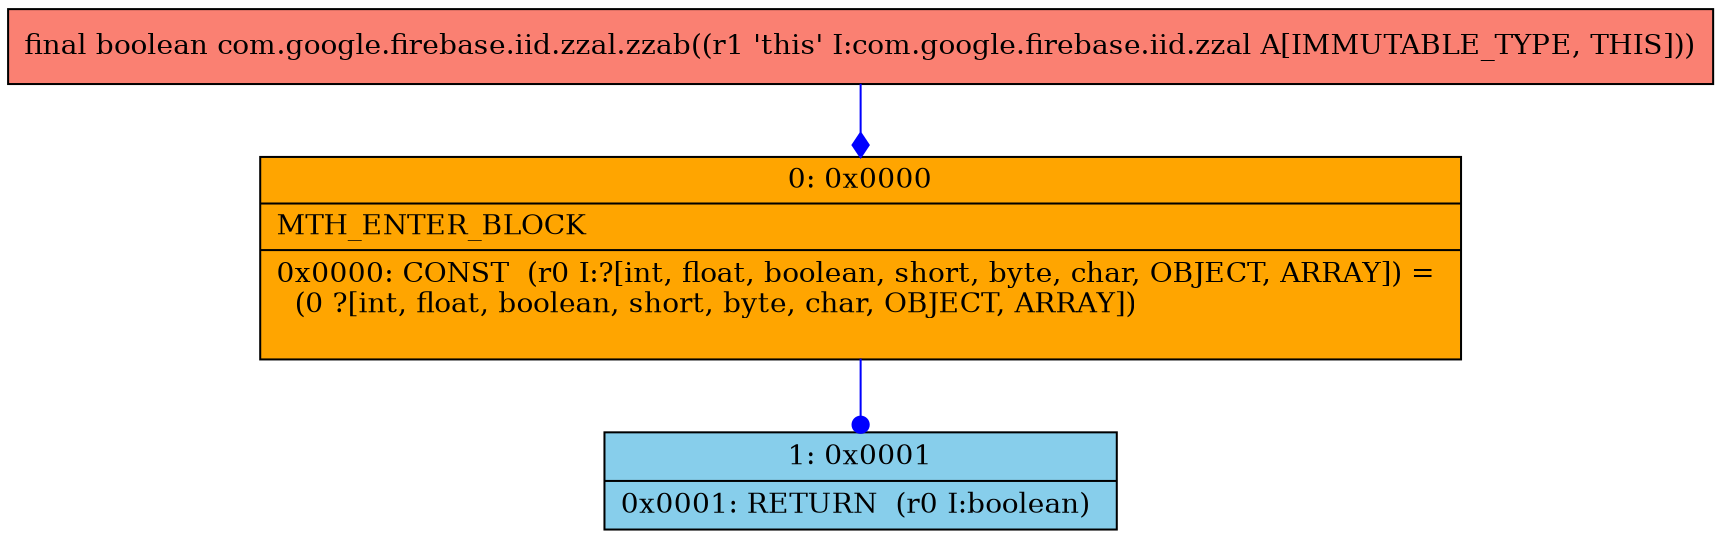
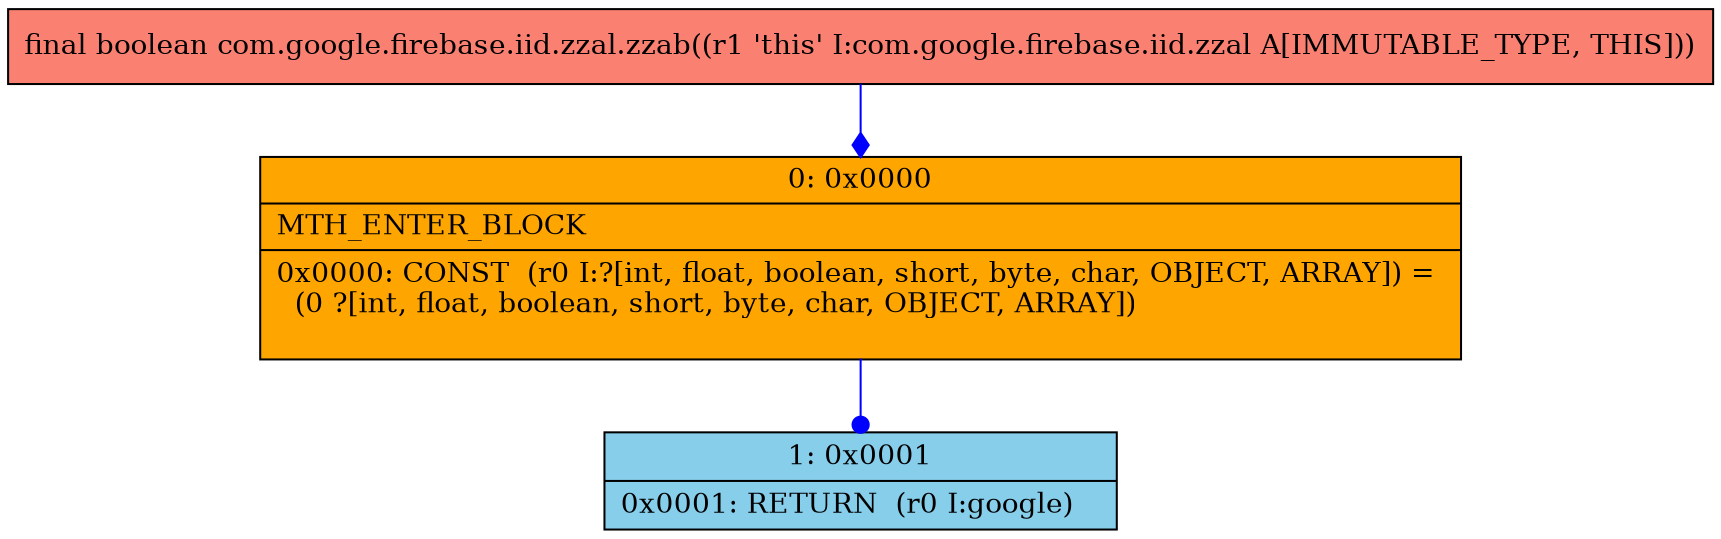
(861, 504) -> (853, 504)
